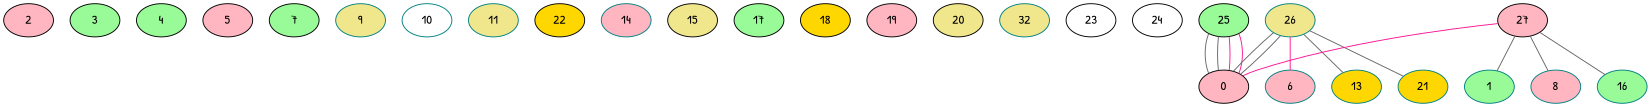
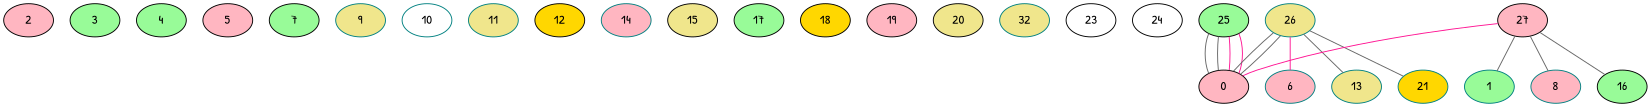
(560, 20) -> (560, 20)
(1357, 87) -> (1357, 87)
(1622, 87) -> (1622, 87)
